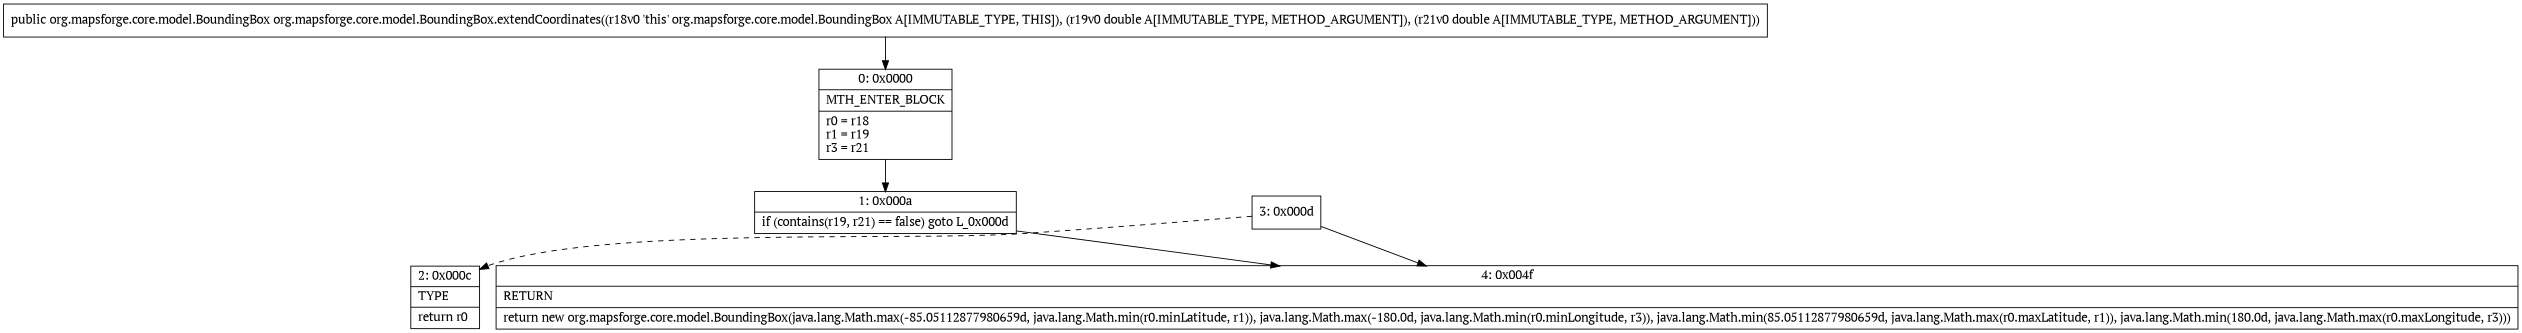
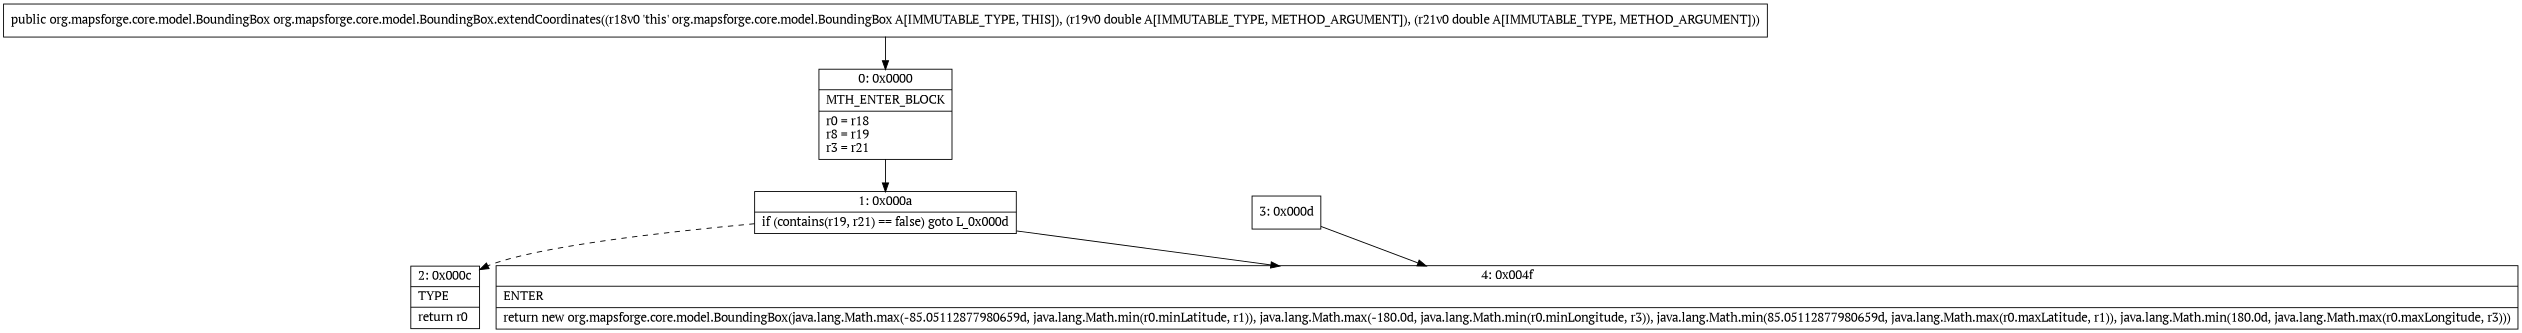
(848, 135) -> (848, 135)
(869, 237) -> (620, 239)
(528, 296) -> (524, 296)
